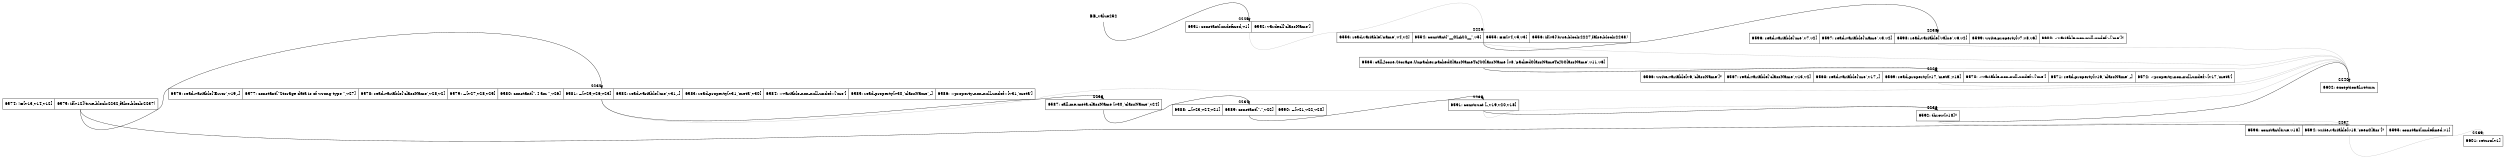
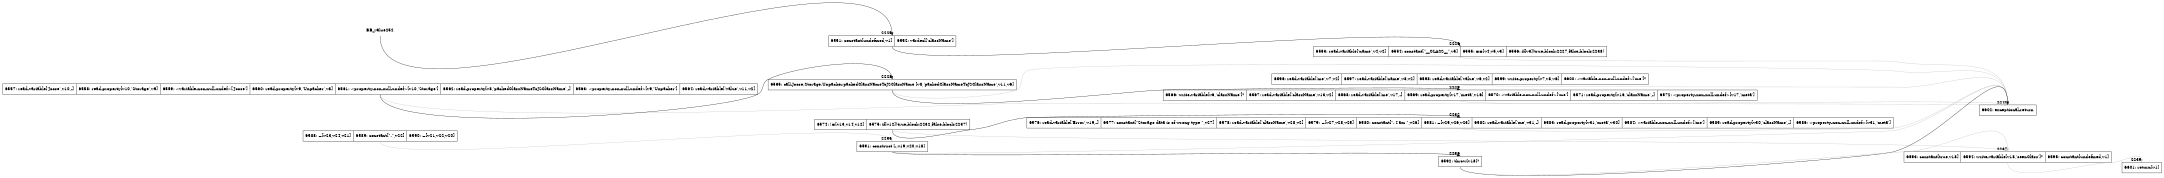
(1369, 28) -> (1175, 46)
(1715, 29) -> none
none -> (380, 89)
(1104, 105) -> none
(1365, 110) -> (635, 141)
(1211, 130) -> (1449, 141)
